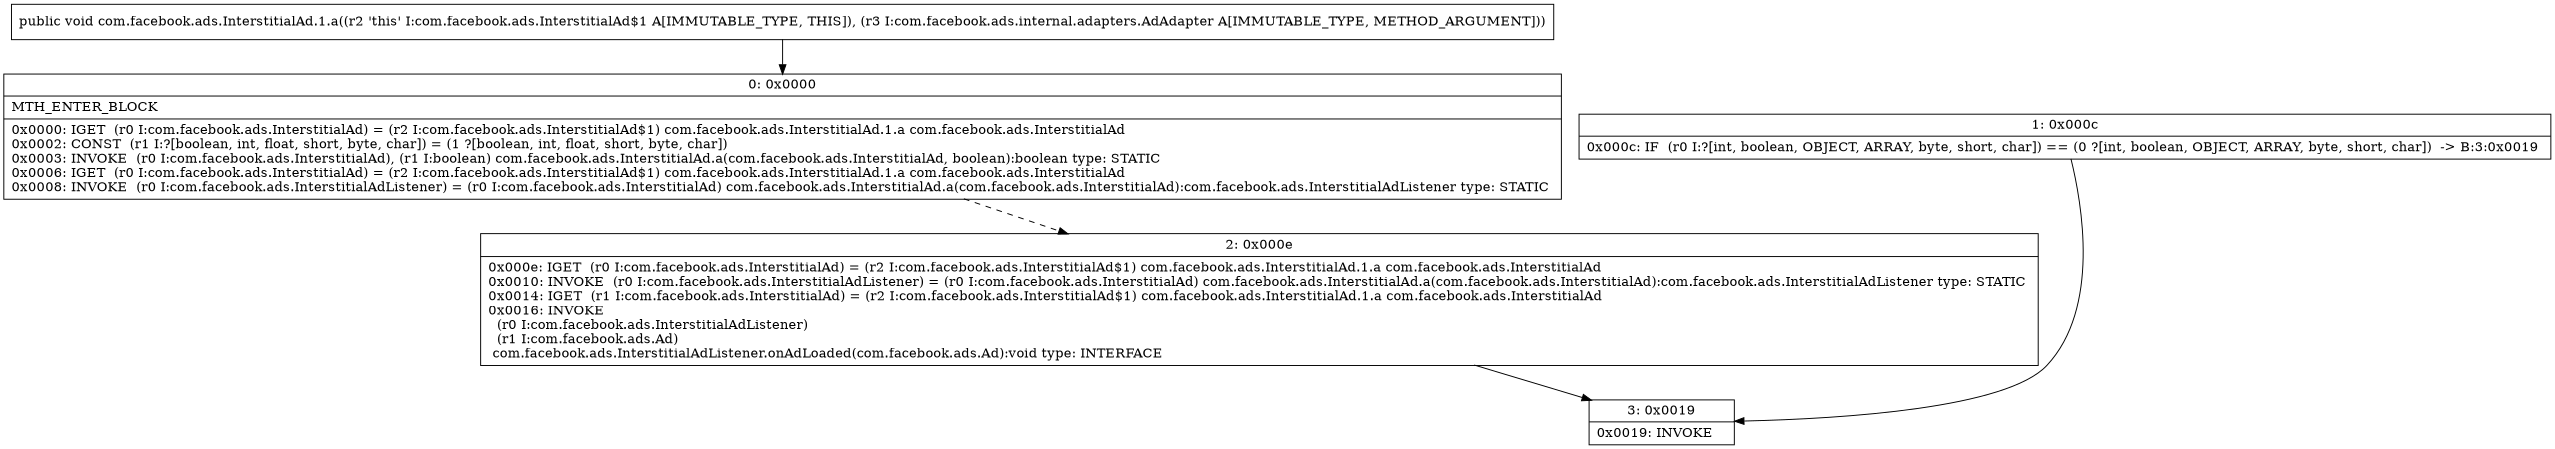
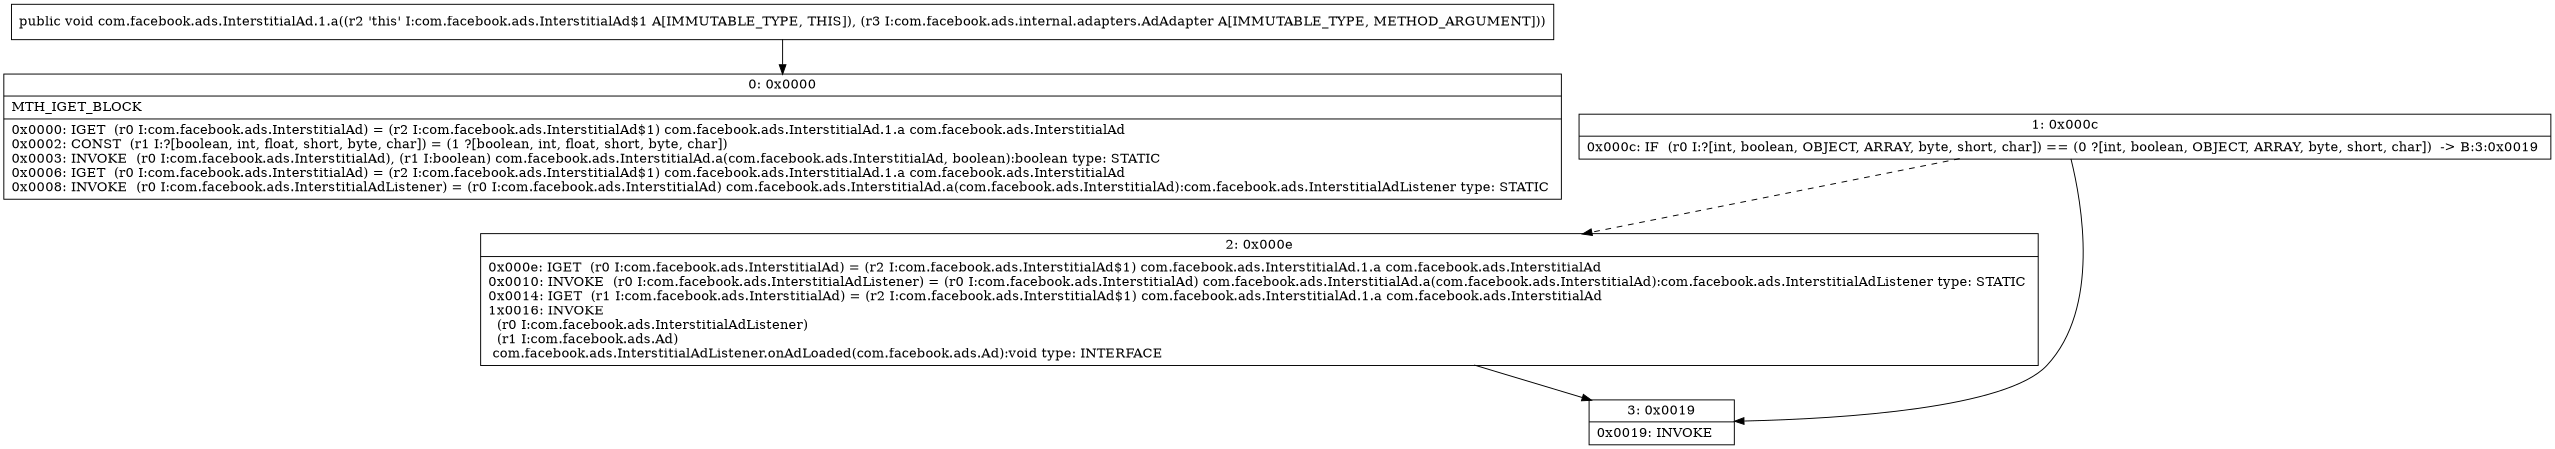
(85, 107) -> (77, 107)
(1011, 215) -> (1776, 195)
(551, 311) -> (551, 311)
